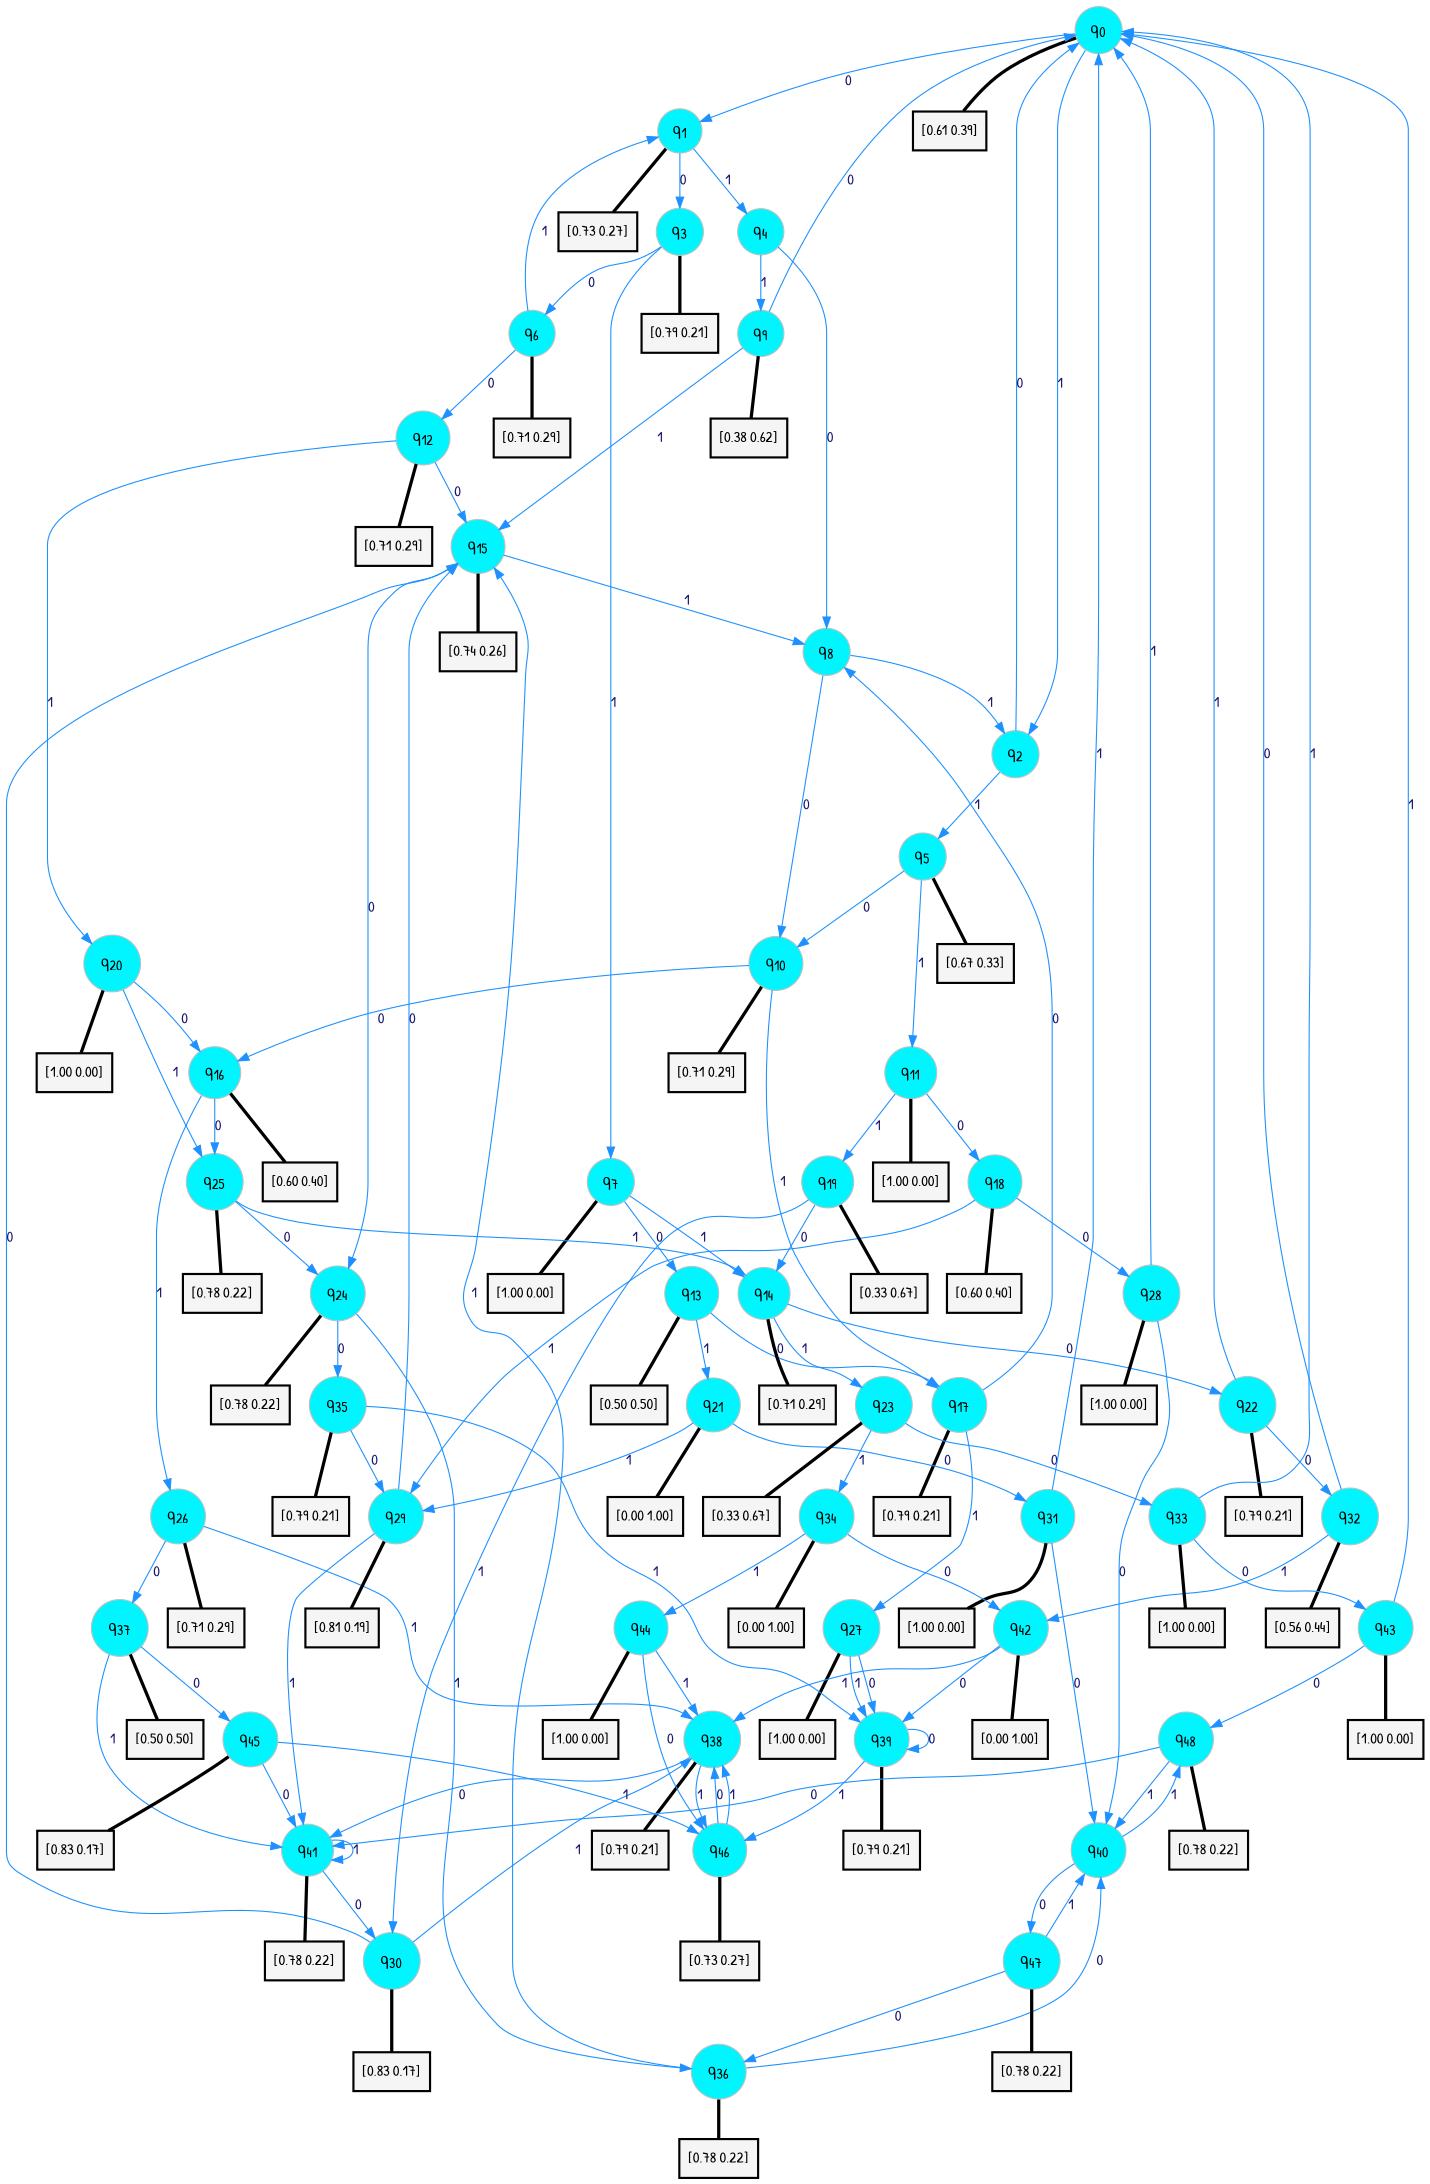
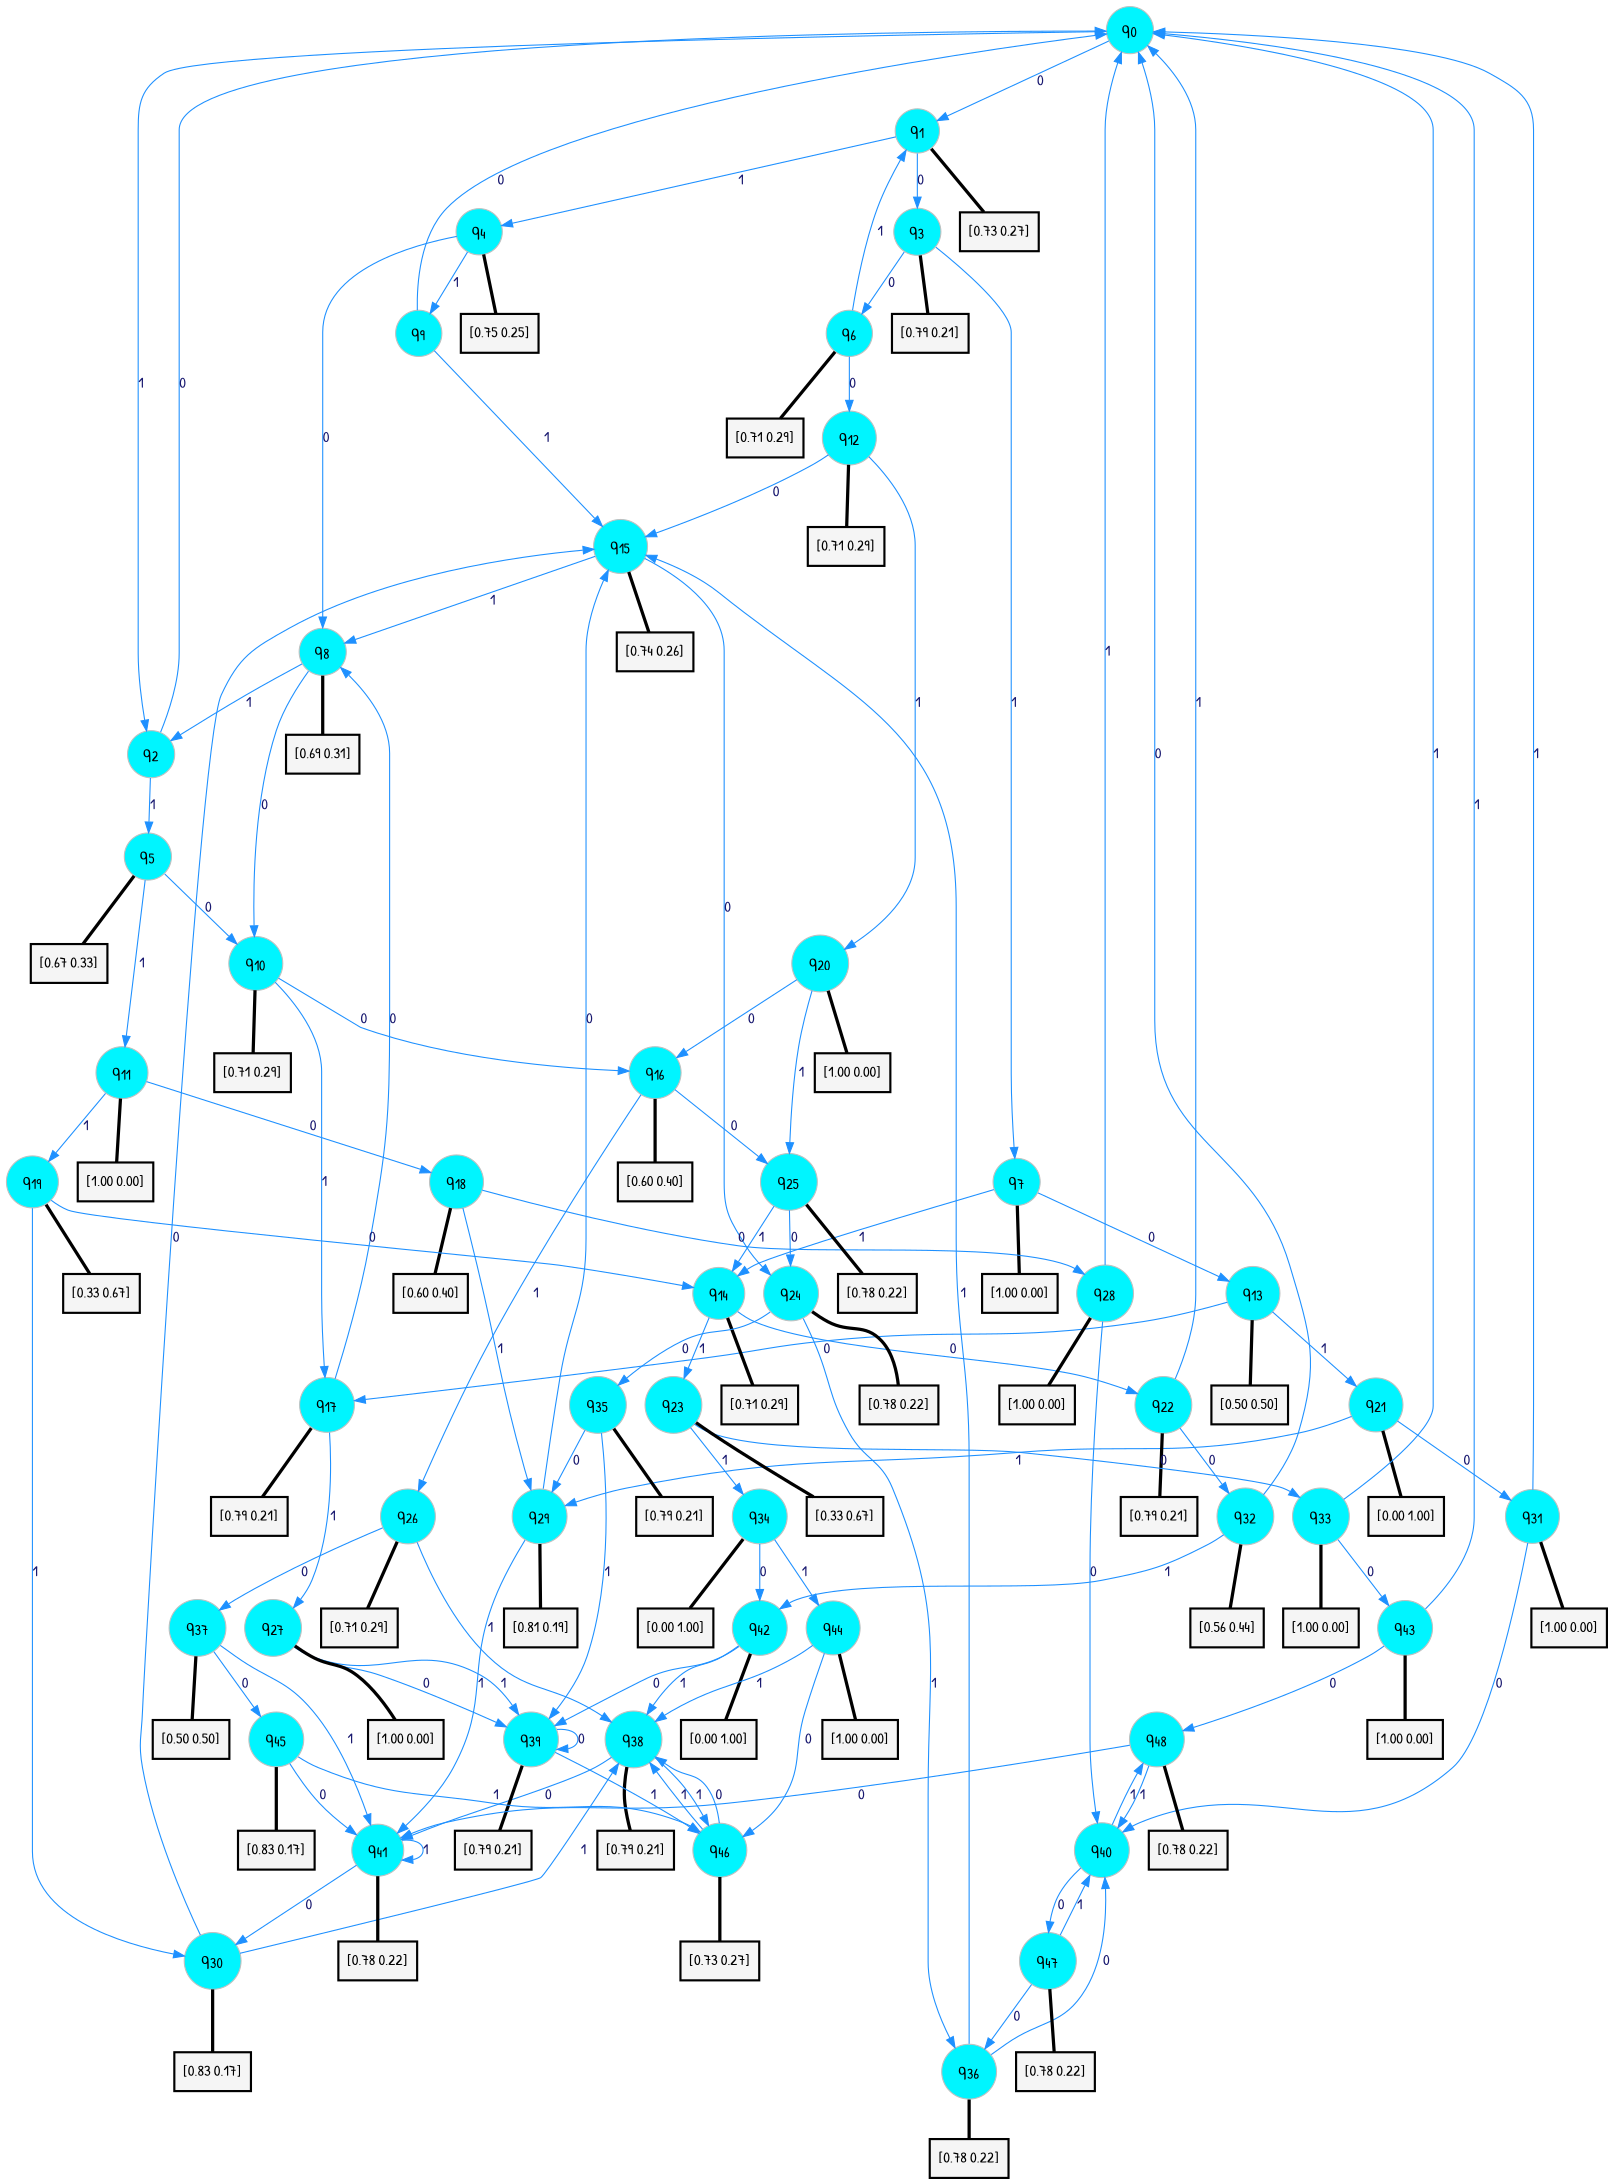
(950, 131) -> none
none -> (500, 333)
(749, 438) -> none
none -> (323, 754)
